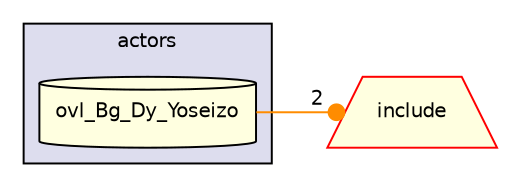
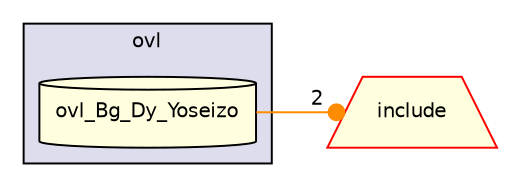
(148, 42) -> (148, 42)
